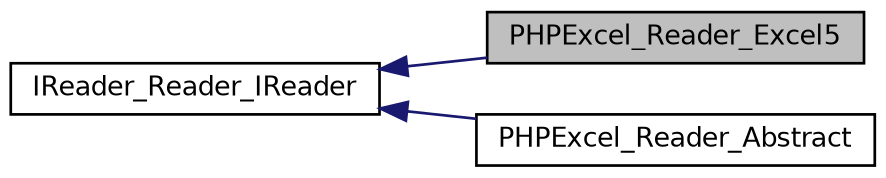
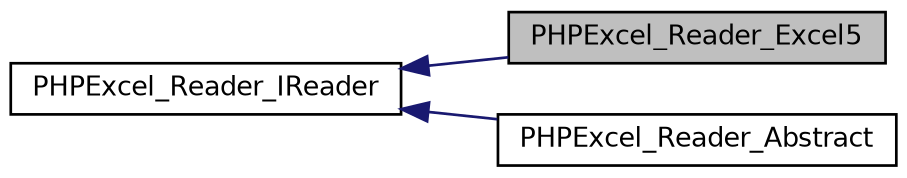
(195, 89) -> (206, 89)
